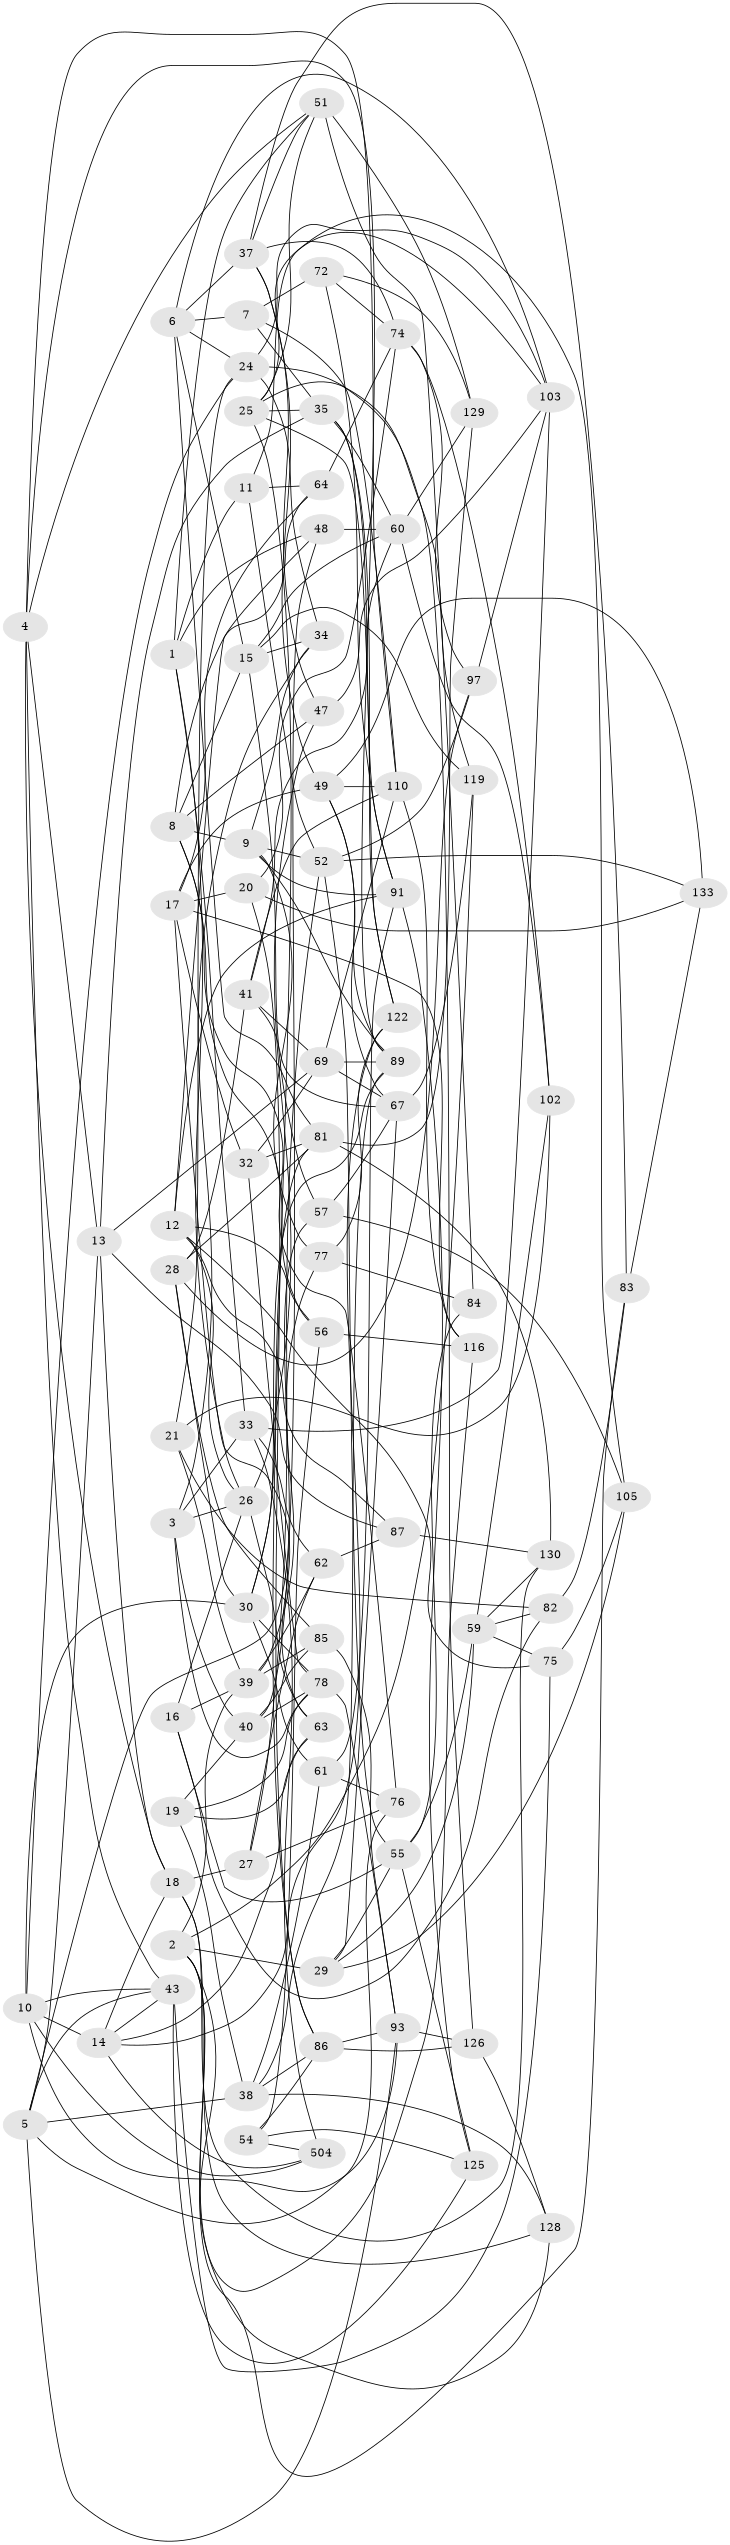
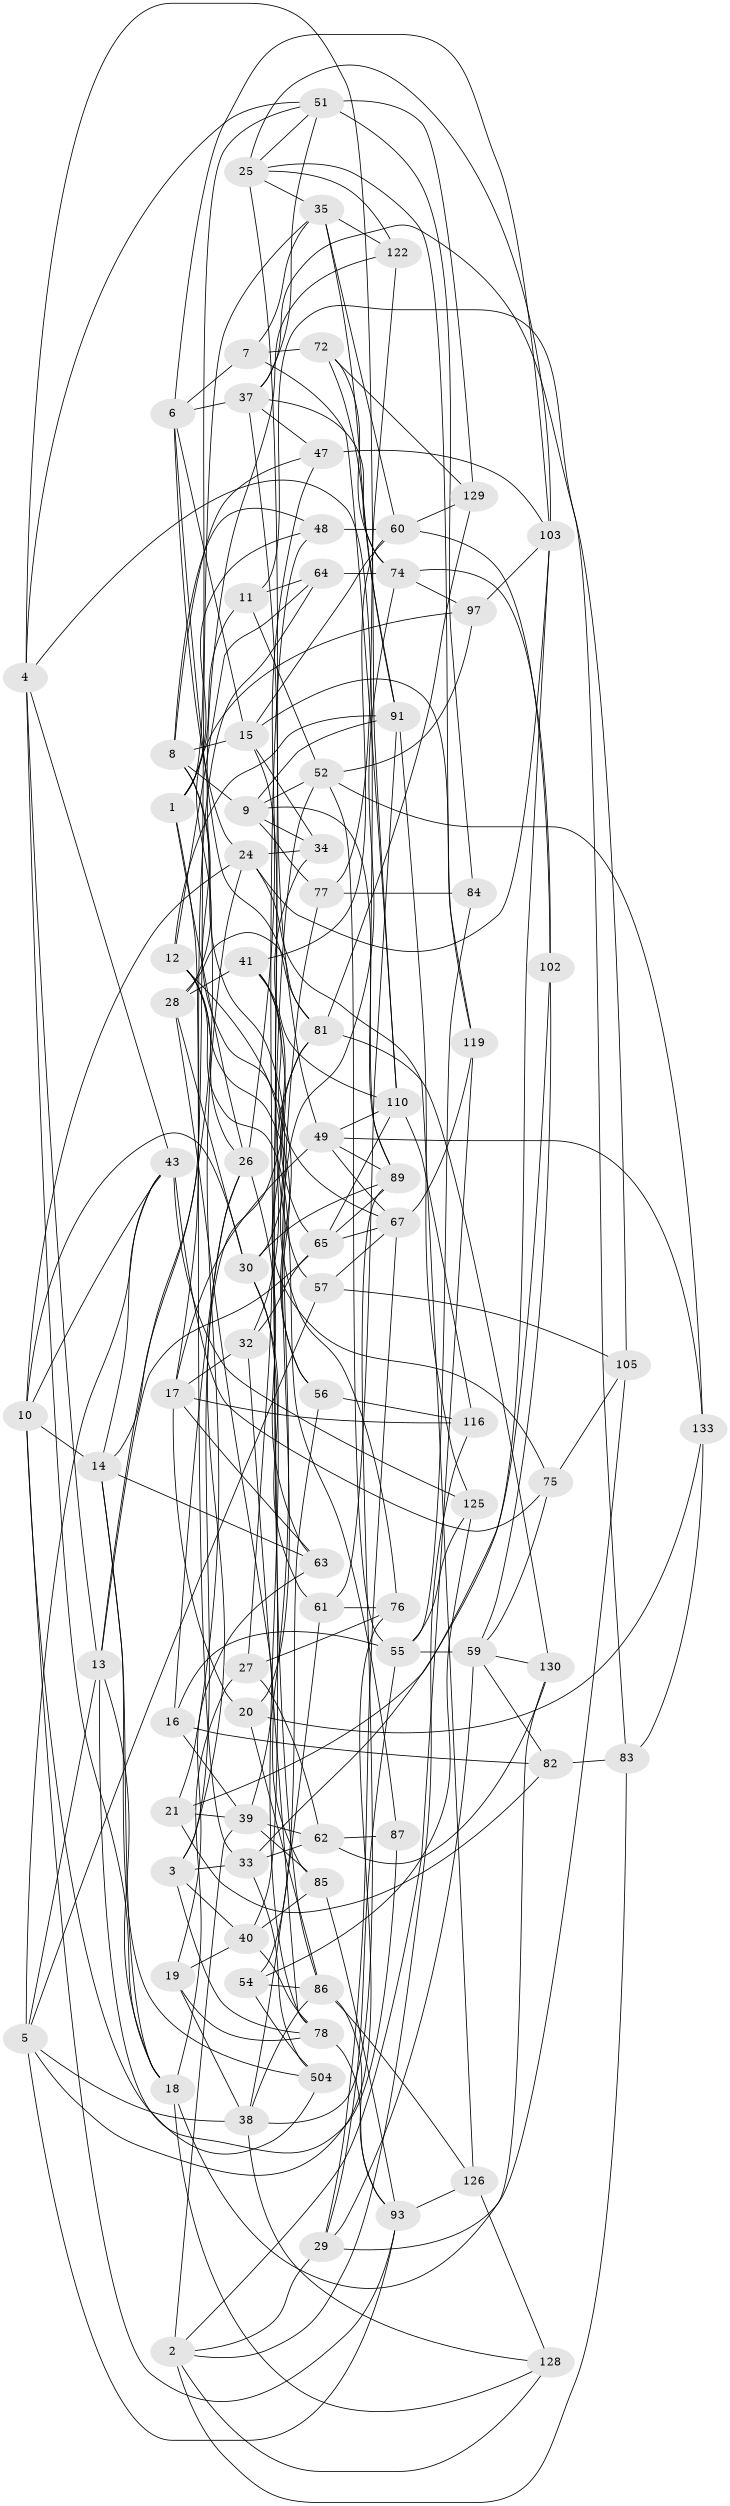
(322, 1062) -> (322, 1244)
(474, 1544) -> (473, 1815)
